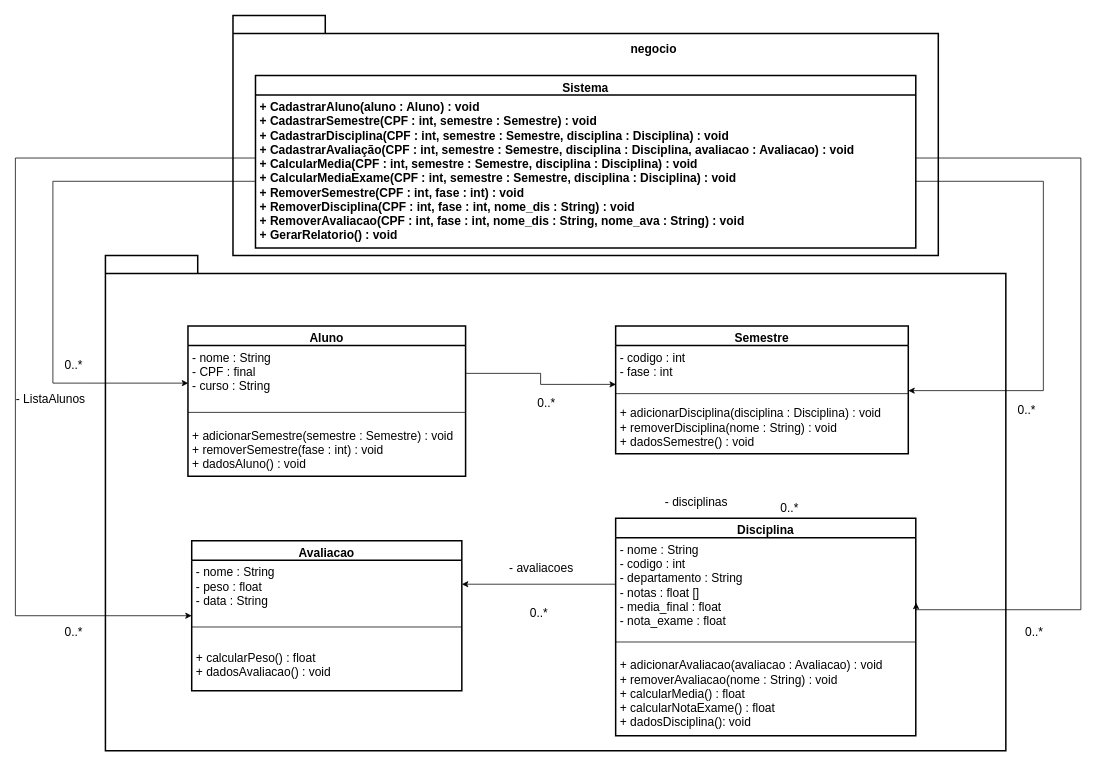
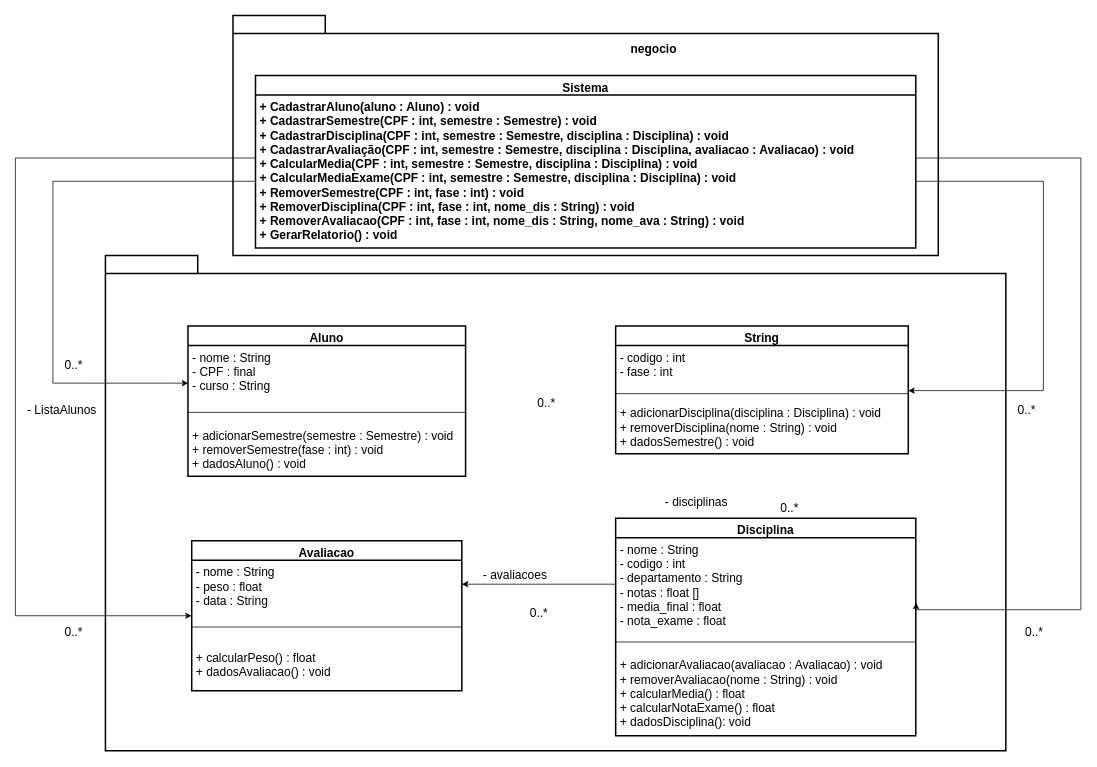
(761, 338) -> (761, 338)
(540, 377) -> none
(51, 396) -> (62, 408)
(544, 565) -> (518, 573)
